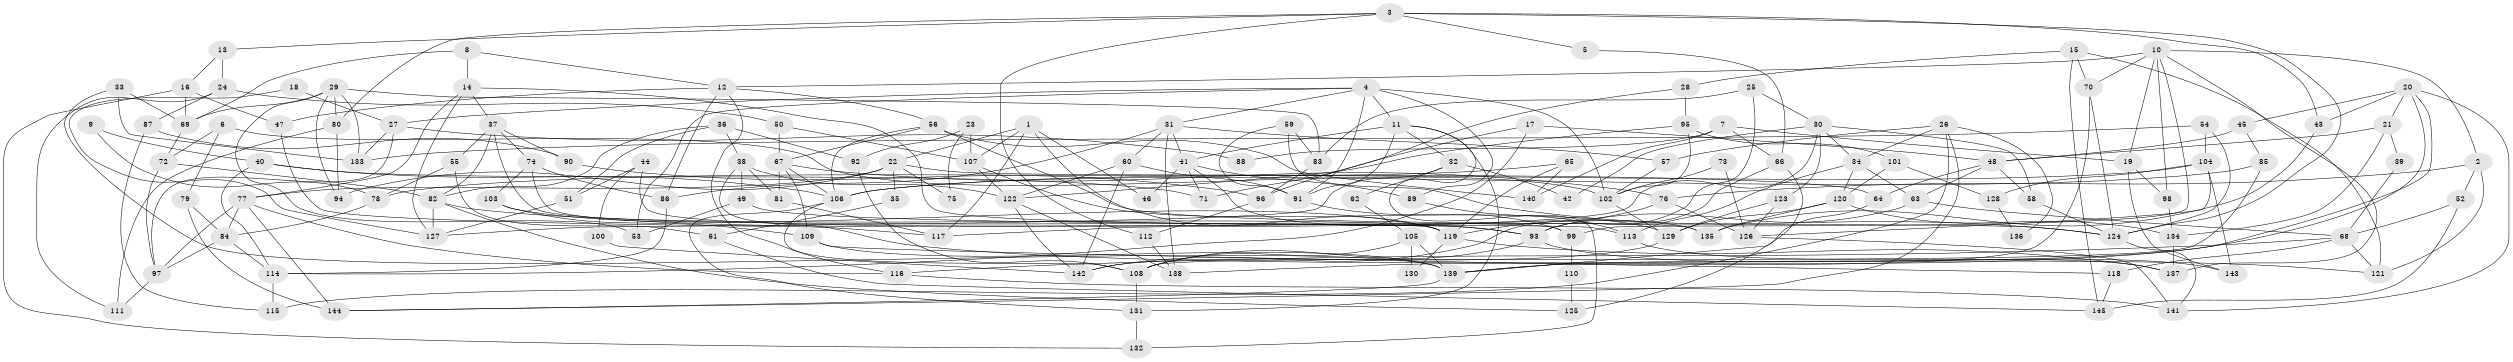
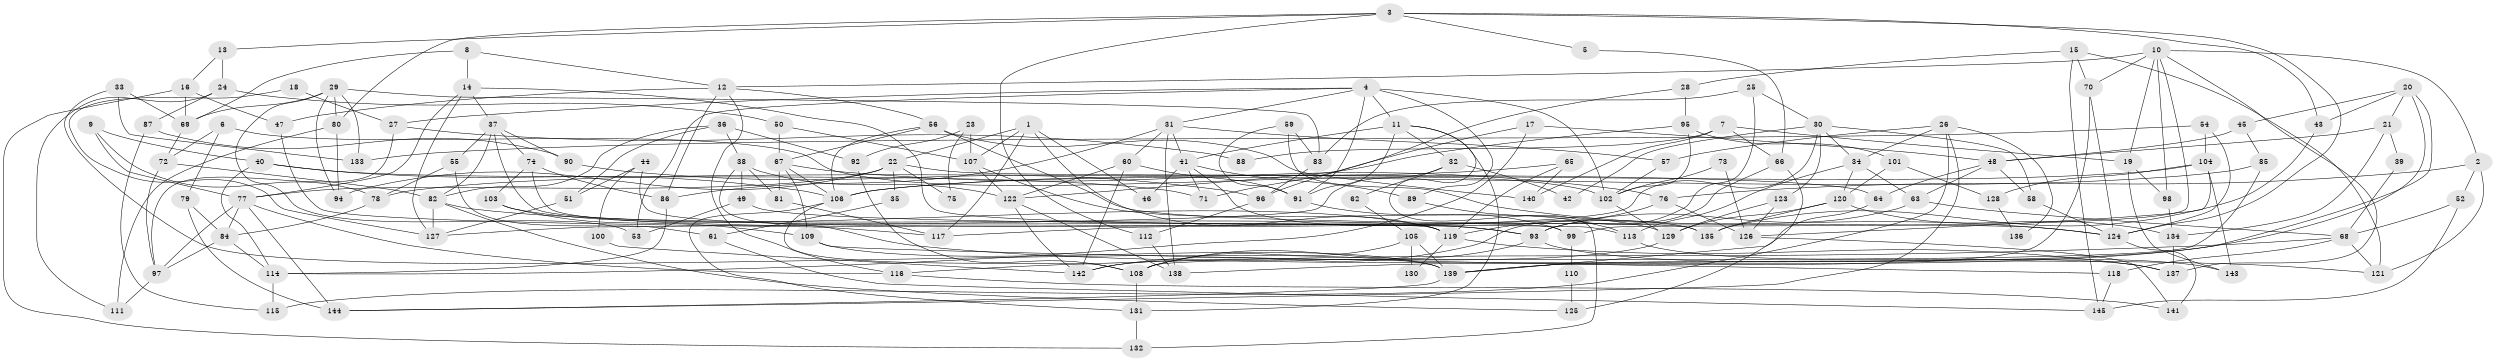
(374, 145) -> none
none -> (150, 177)
(2455, 281) -> none
